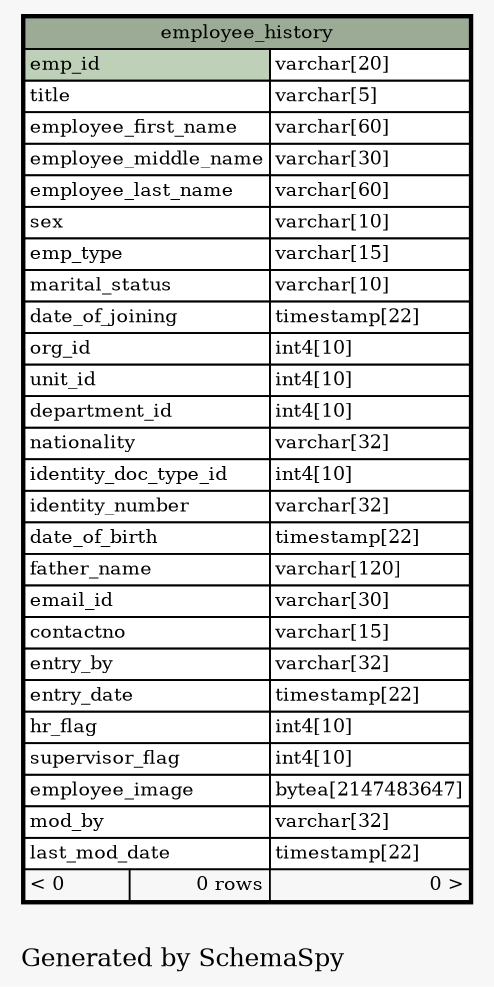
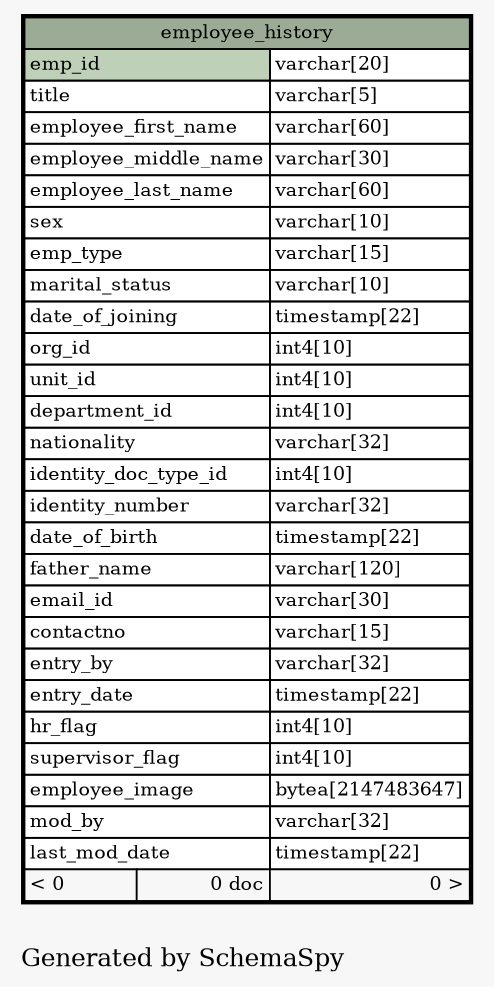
(230, 884) -> (238, 884)
